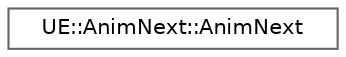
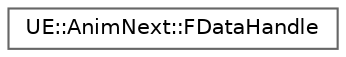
(173, 29) -> (173, 29)
